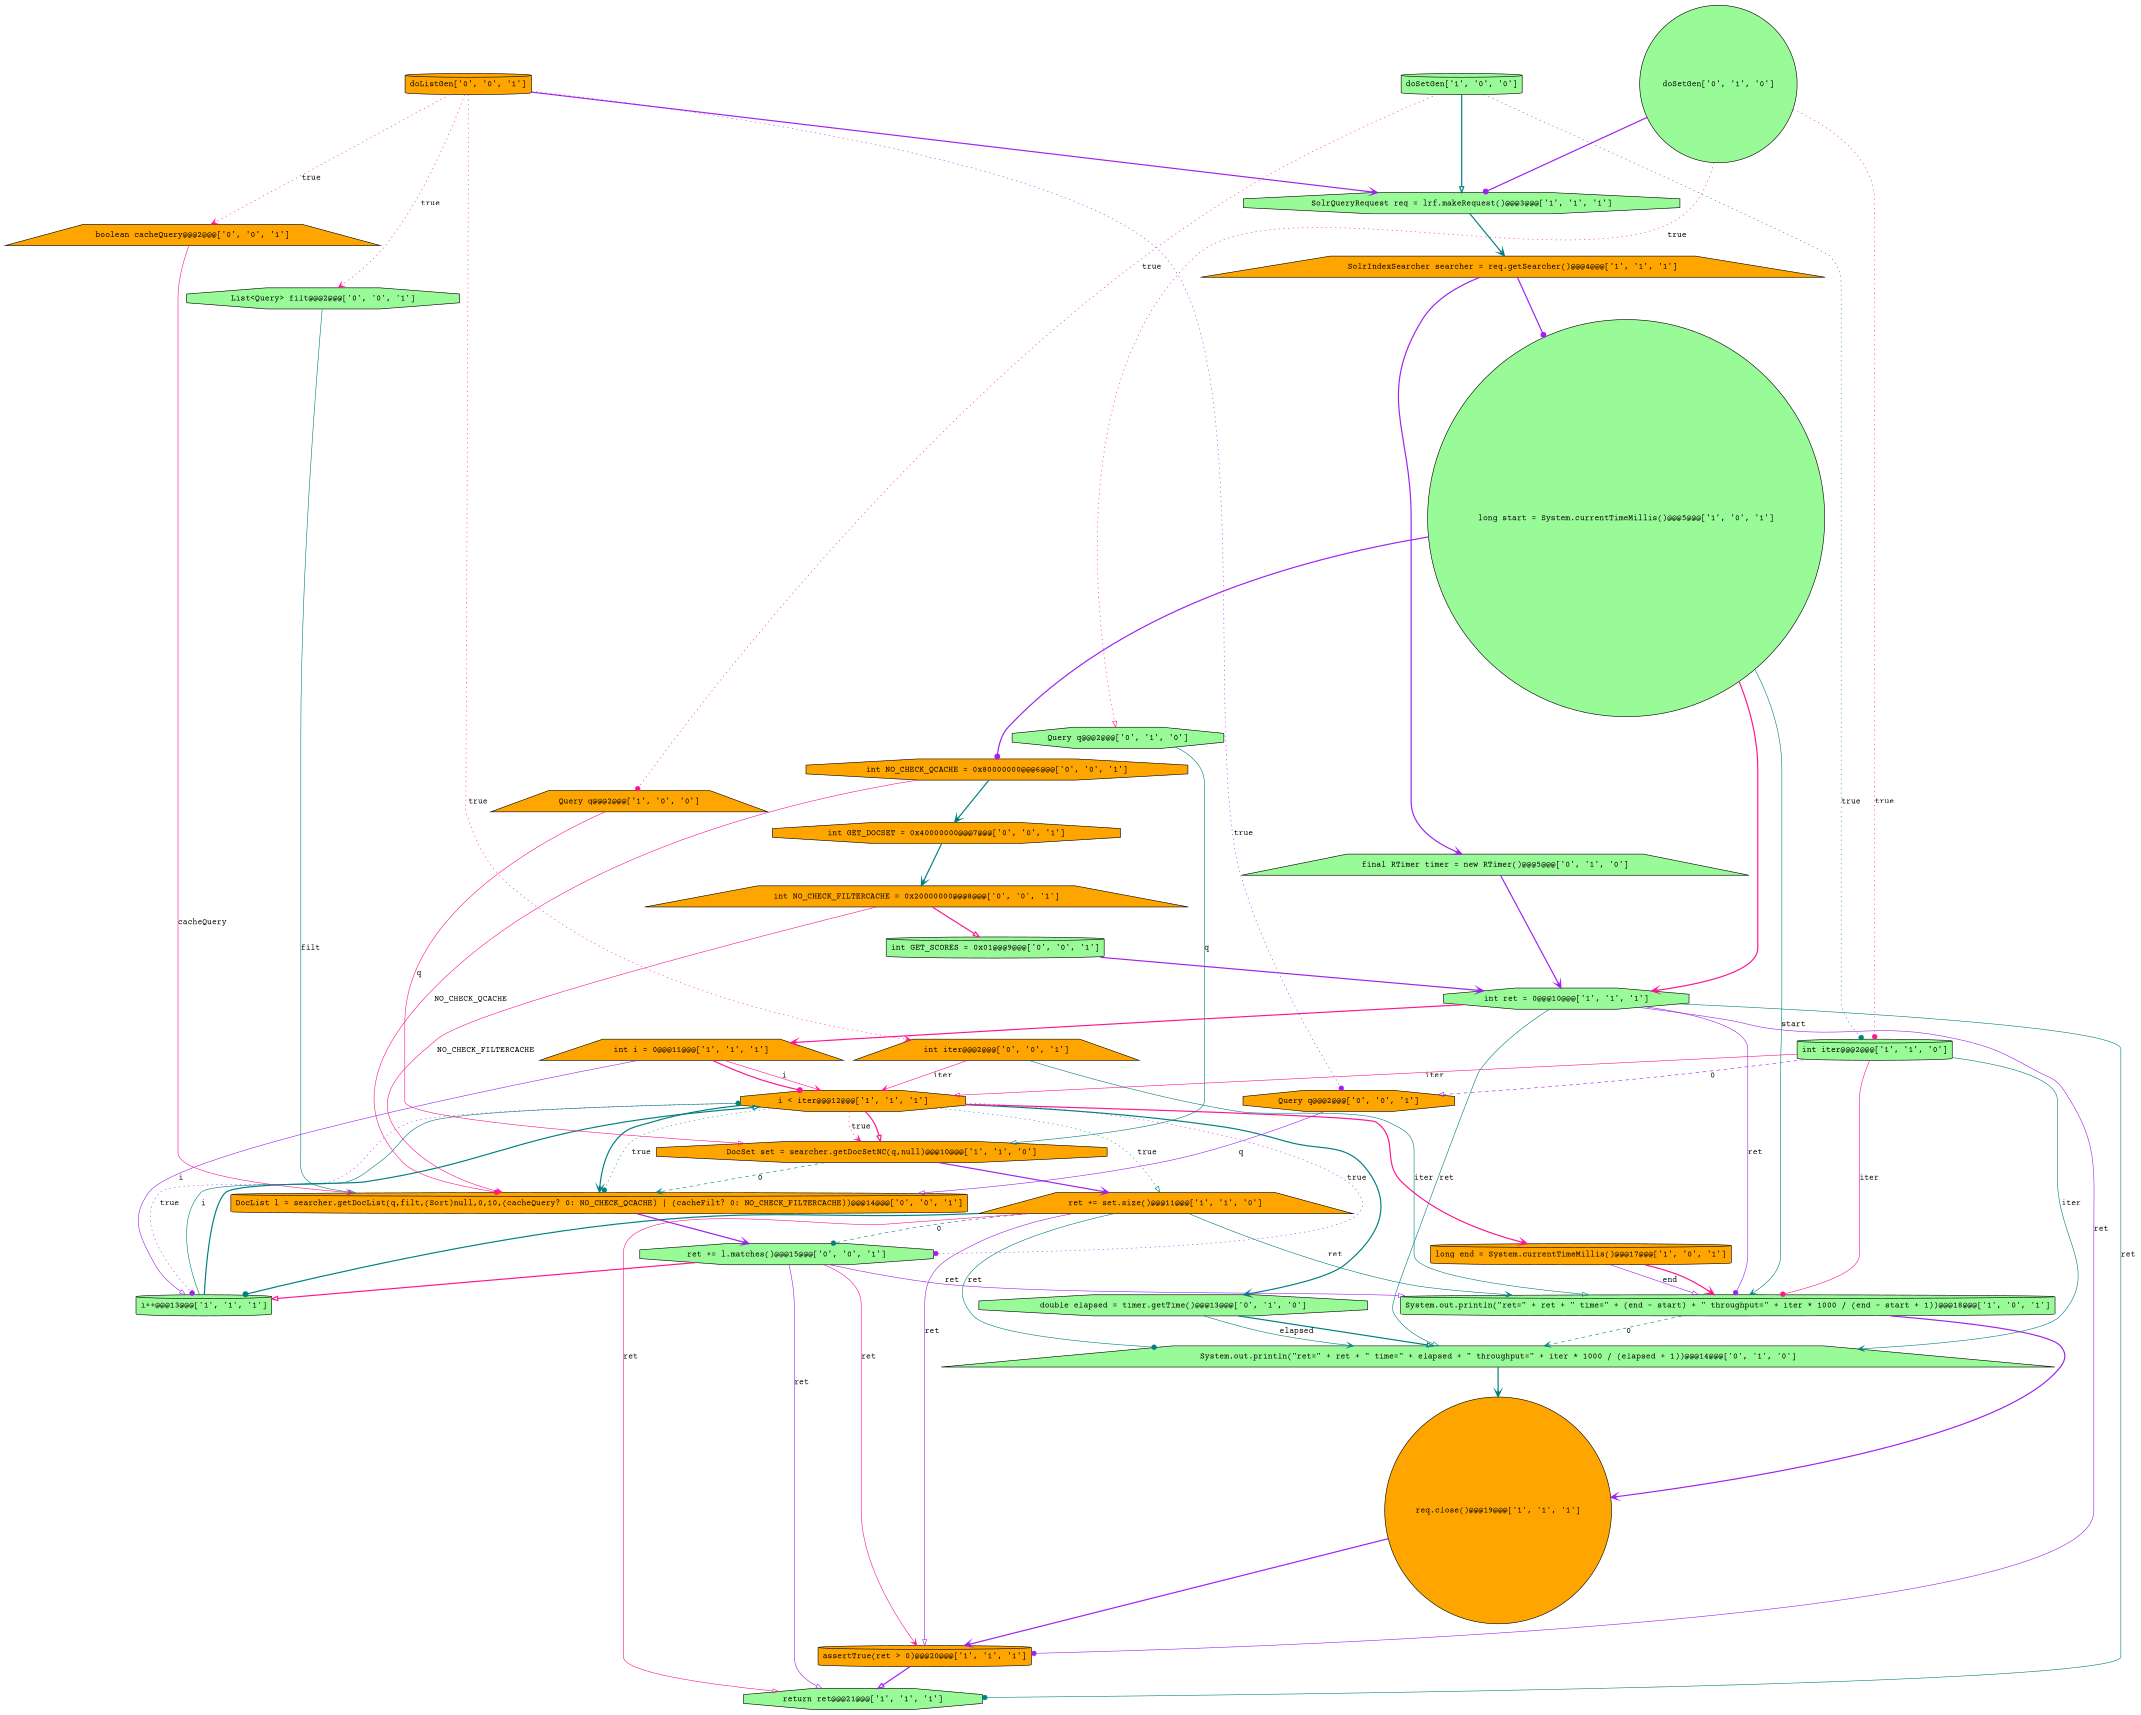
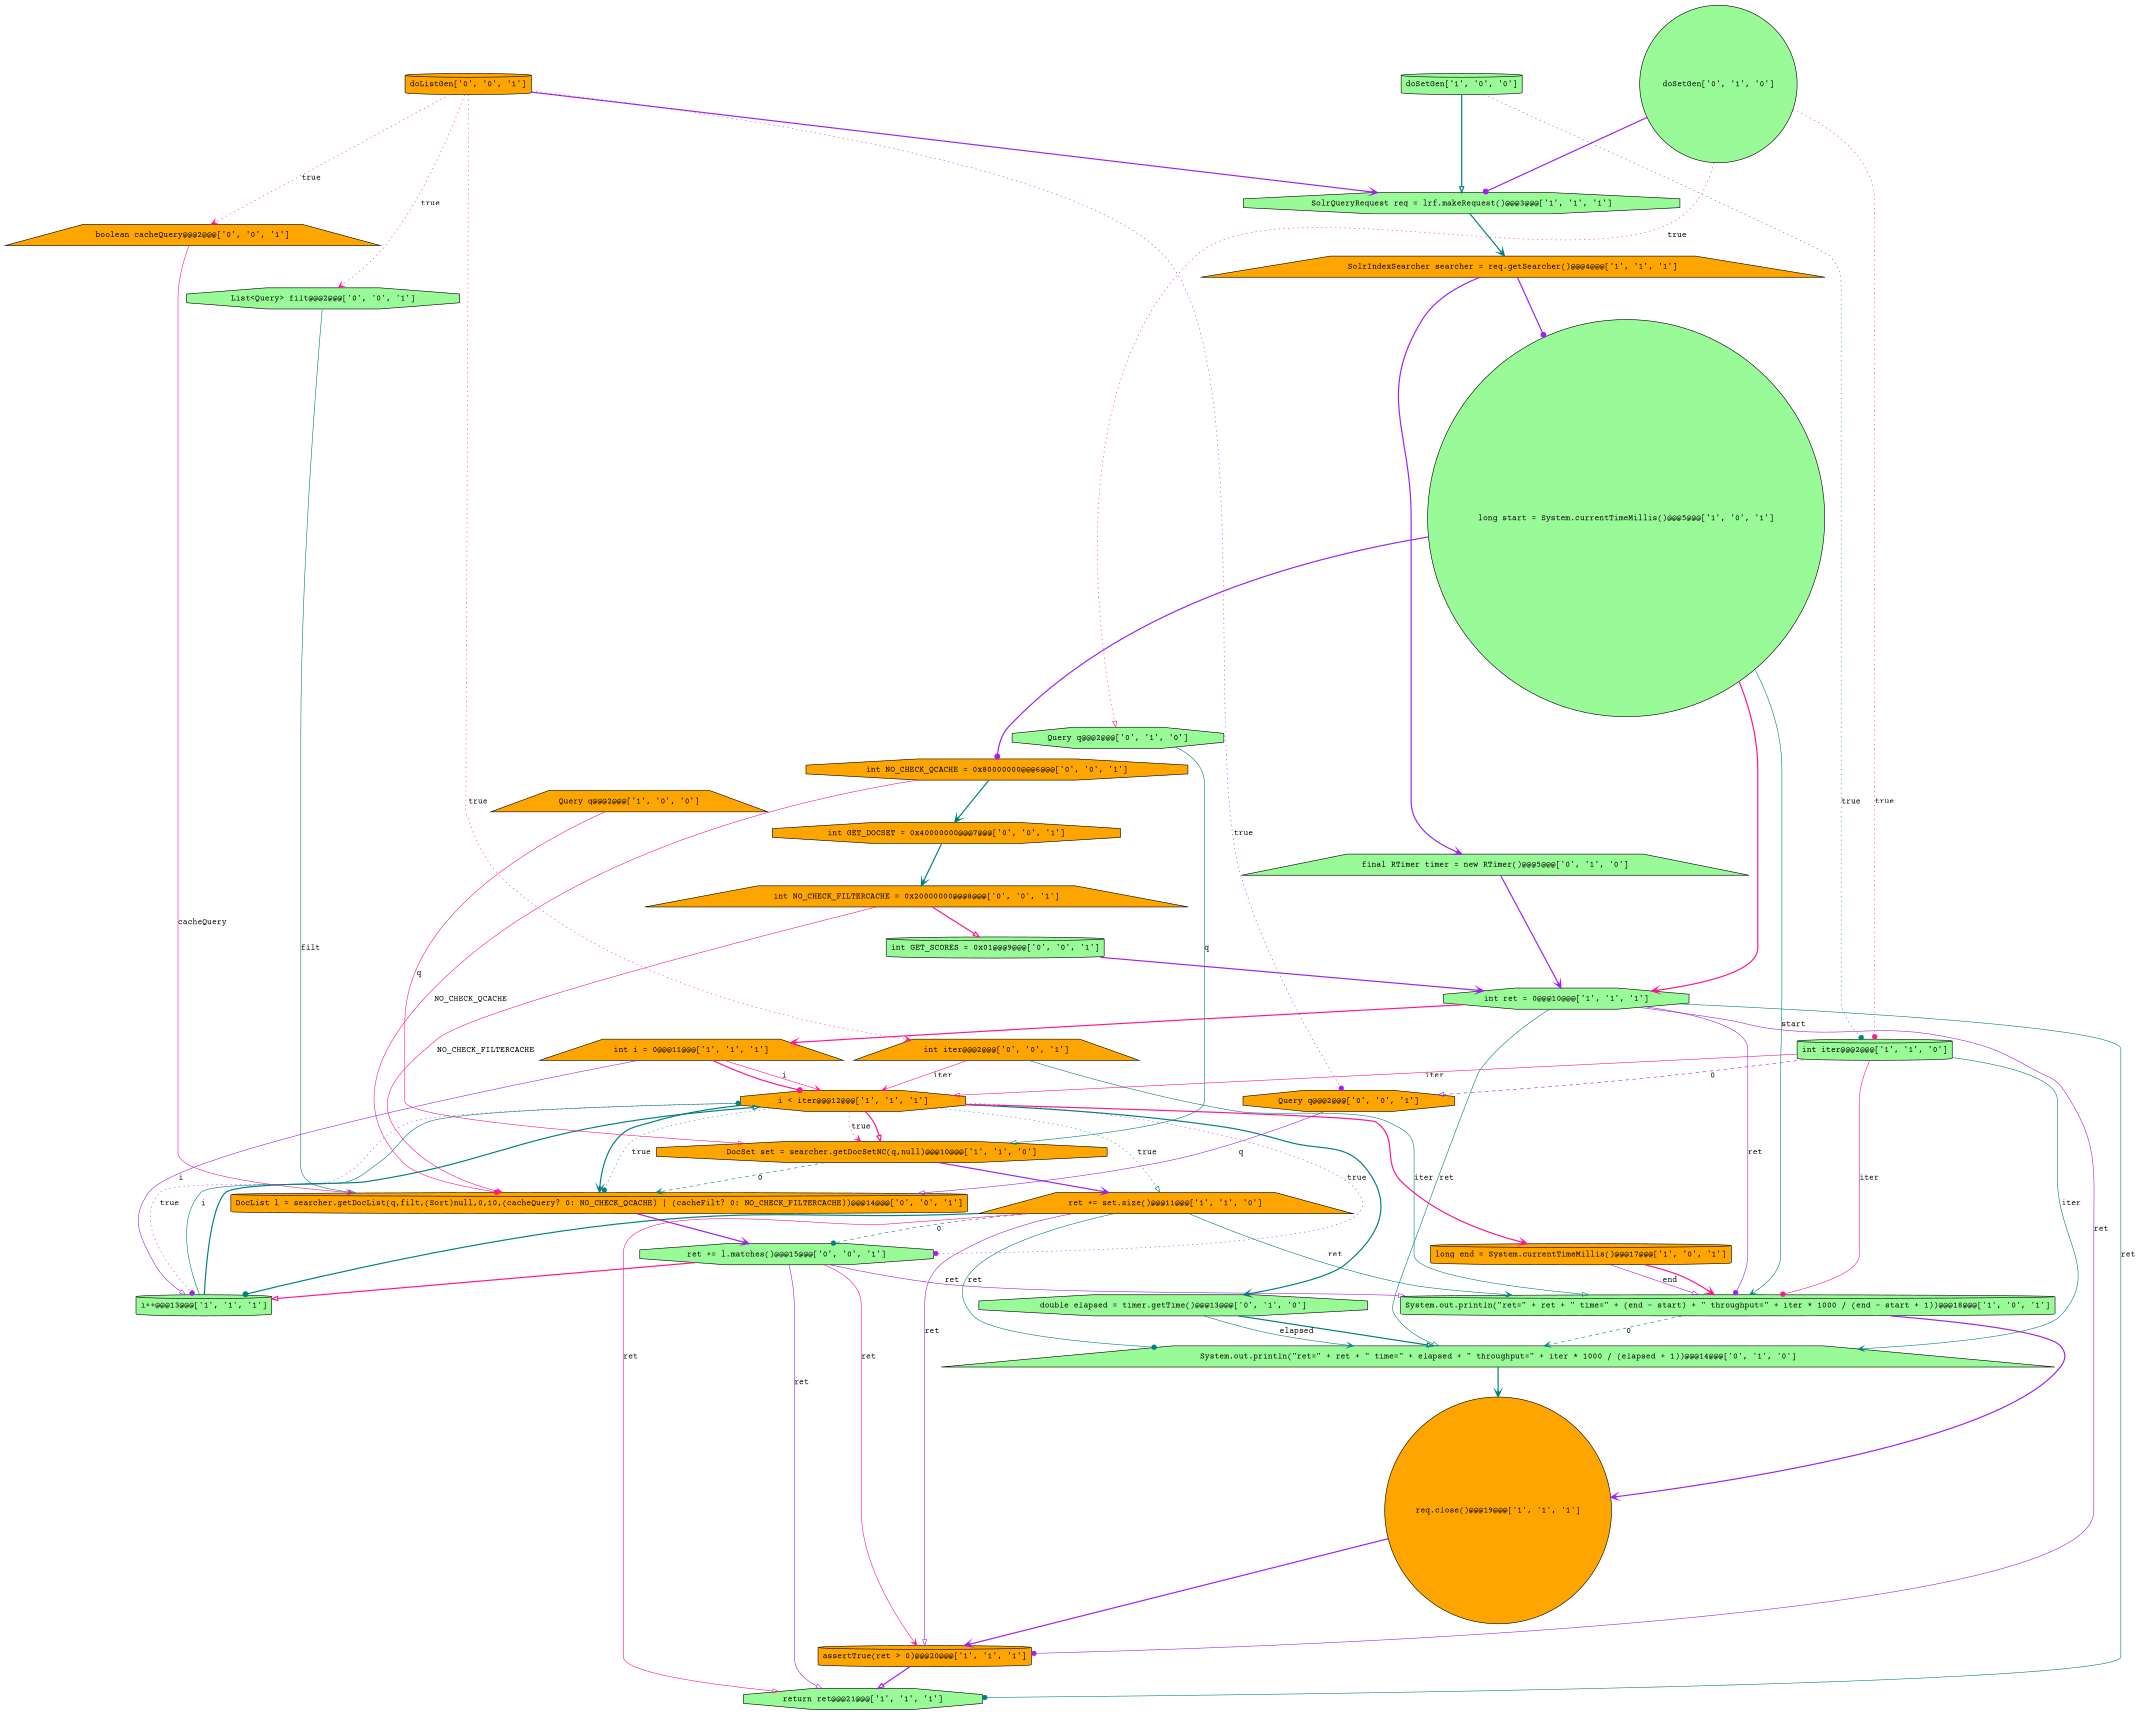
(992, 386) -> none
